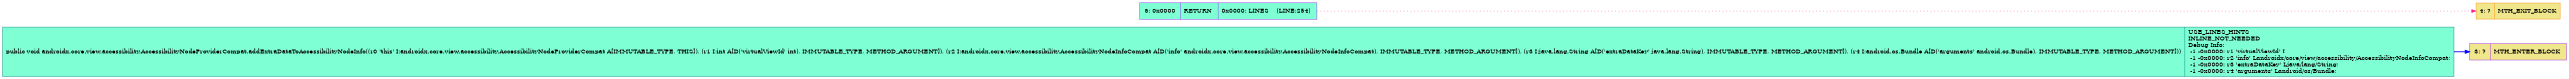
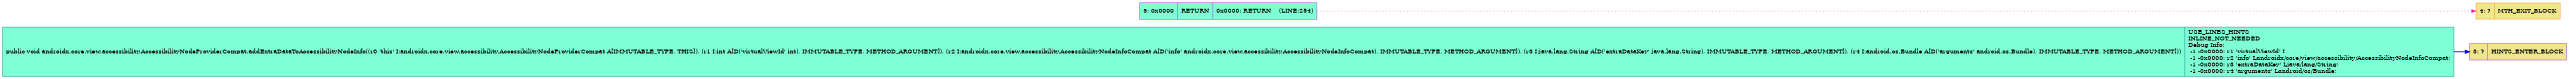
(1266, 11) -> (1265, 11)
(2527, 52) -> (2527, 52)
